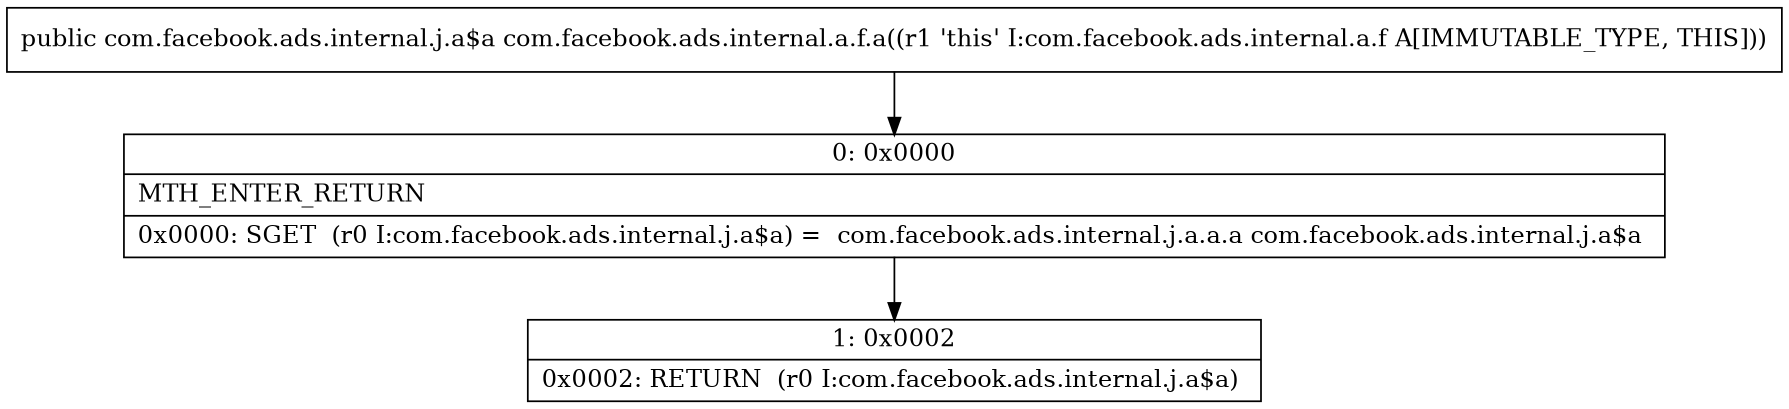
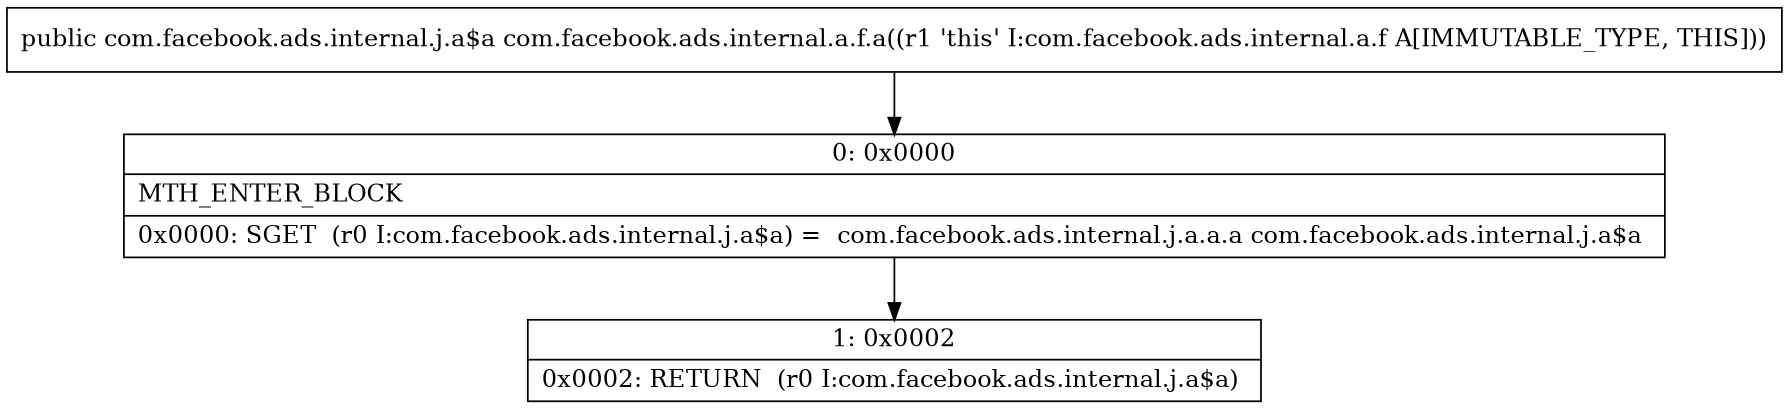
(282, 194) -> (271, 194)
